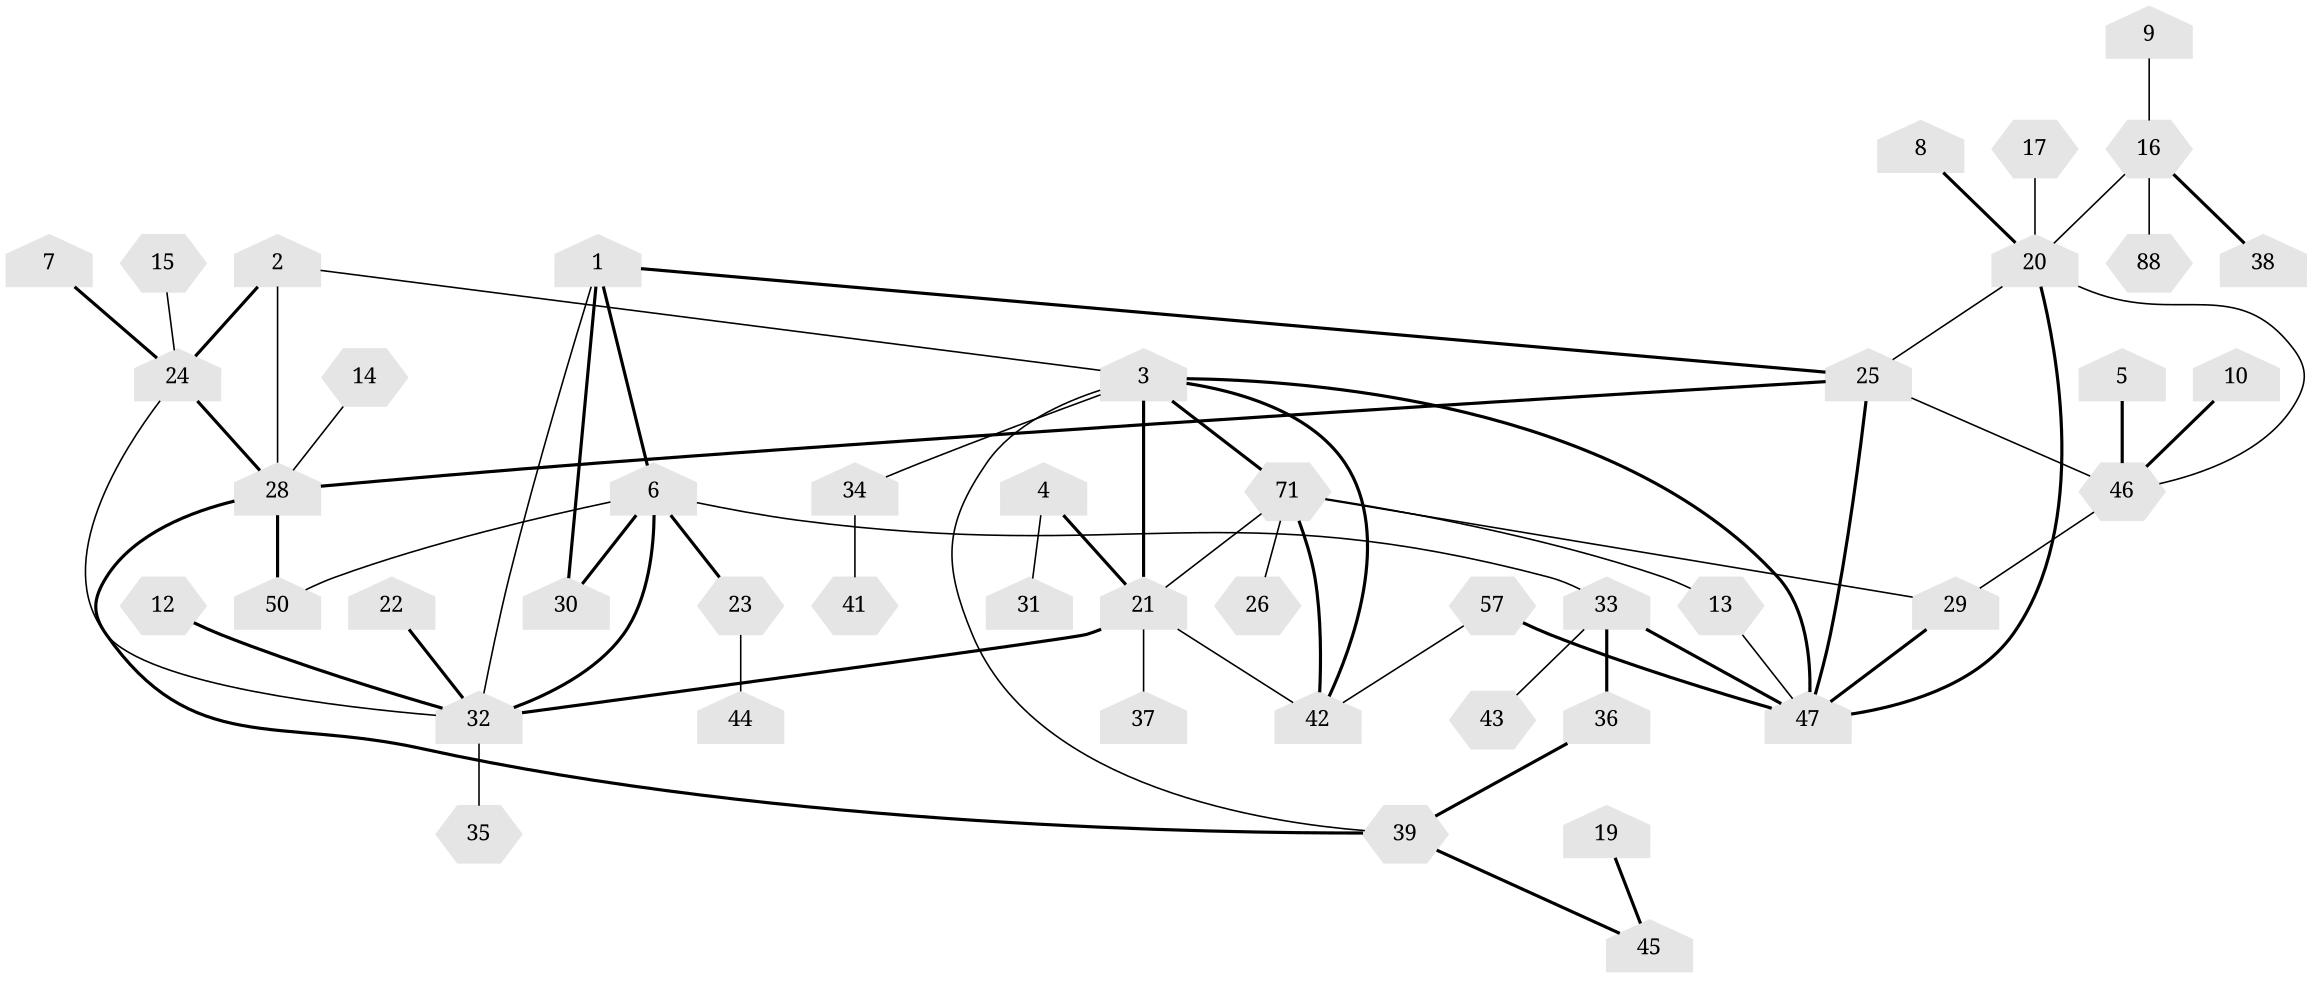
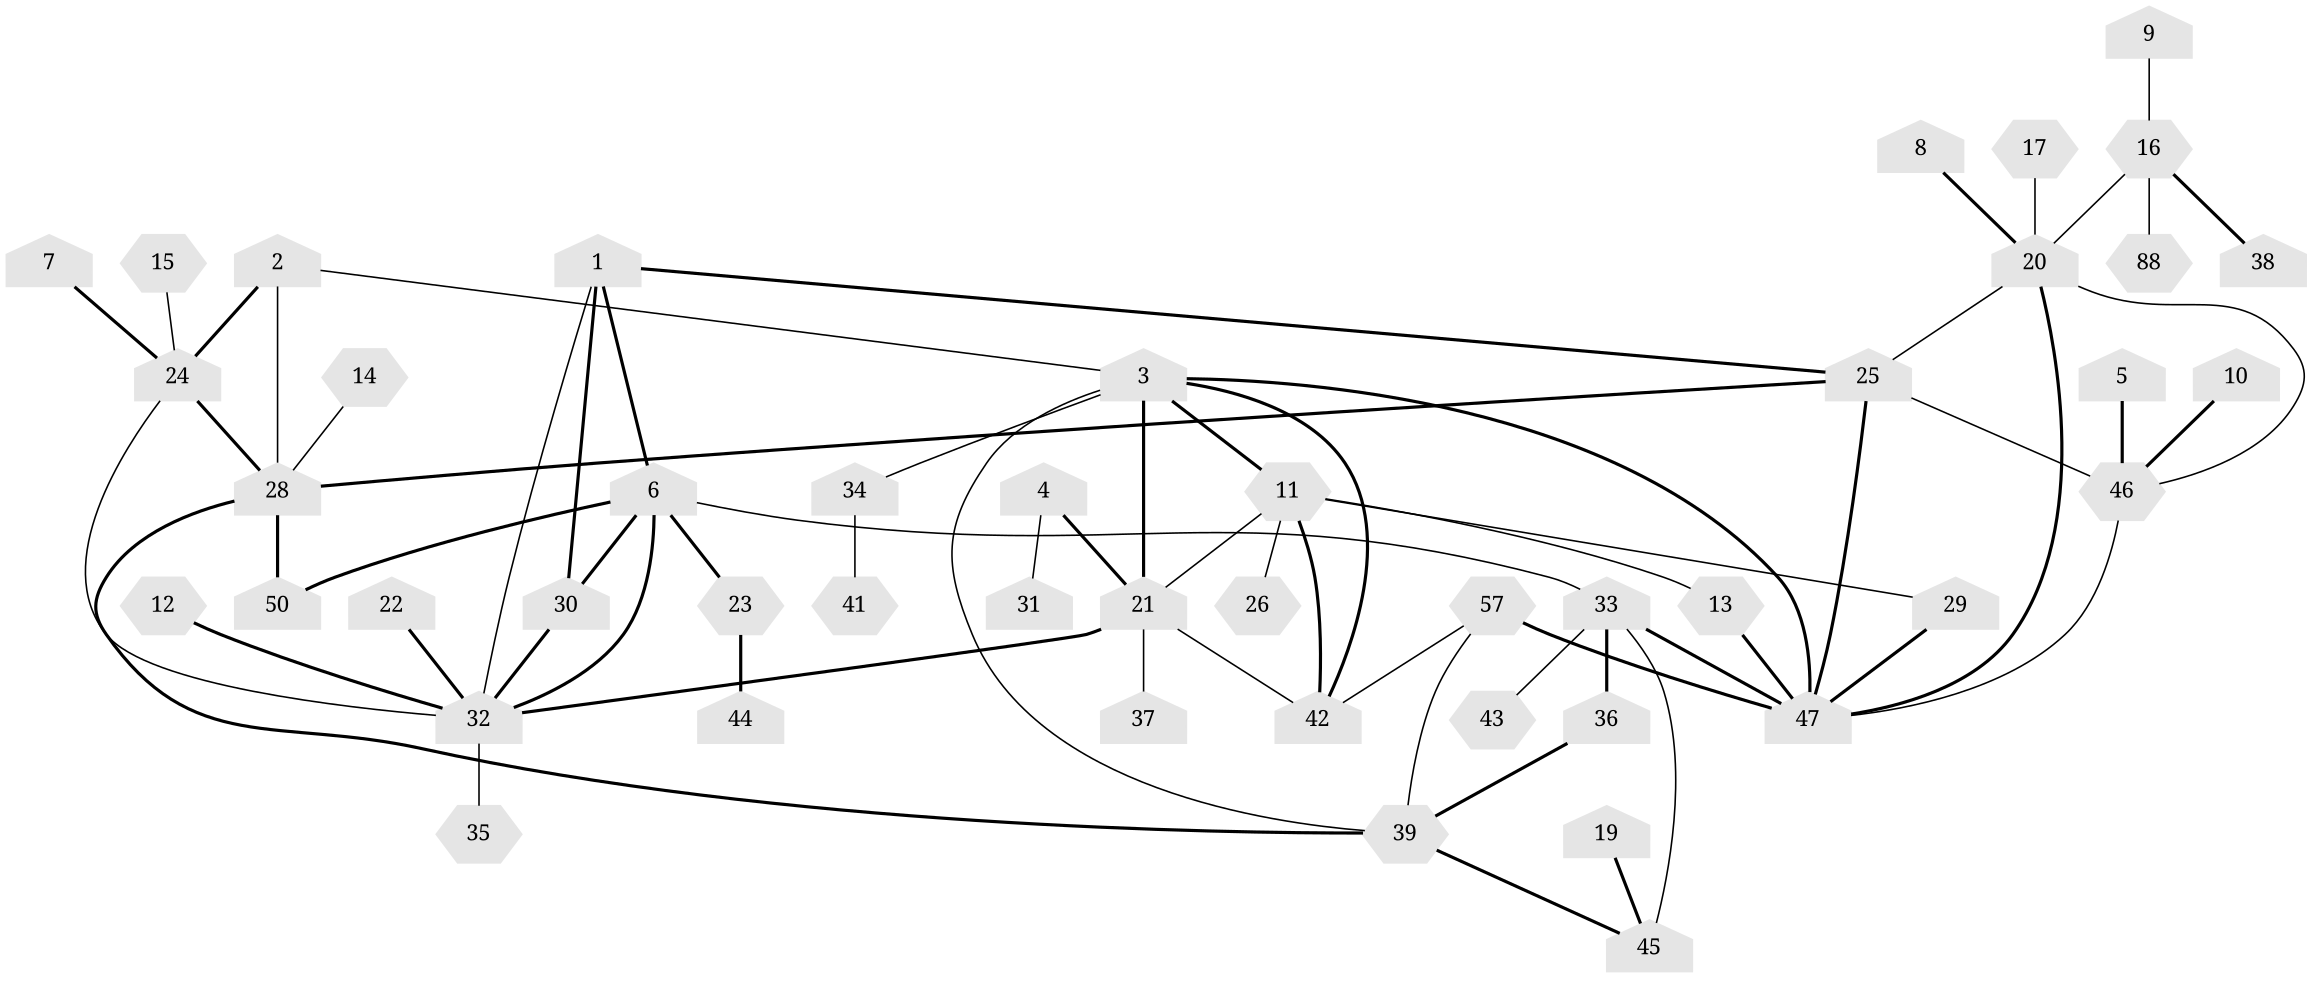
(1288, 492) -> (1288, 492)
(456, 539) -> (456, 539)
(2037, 550) -> (2023, 665)
(741, 663) -> (741, 663)
none -> (522, 664)
(1768, 667) -> (1768, 667)
none -> (1427, 715)
none -> (1675, 771)
